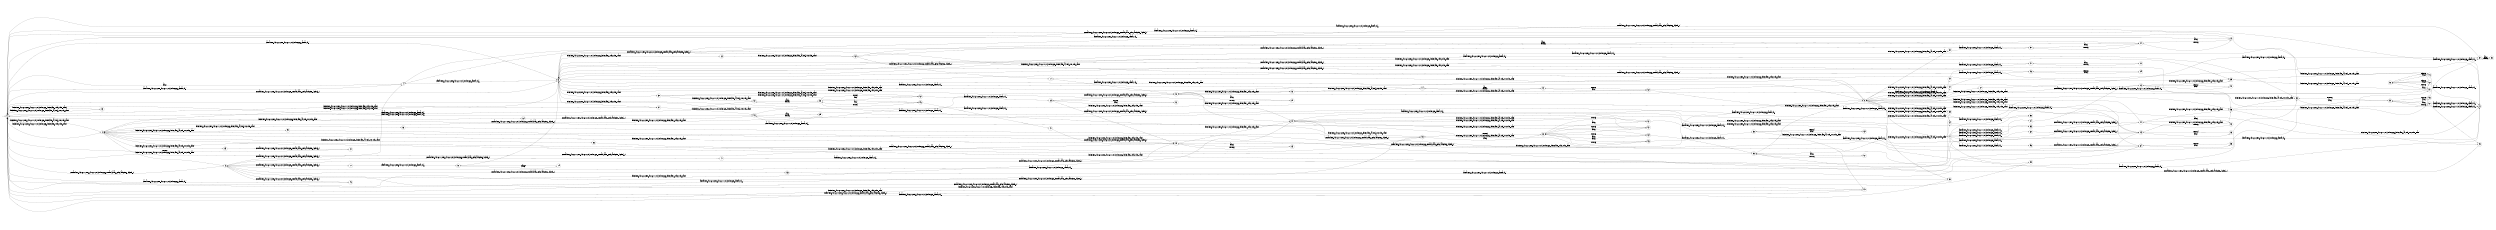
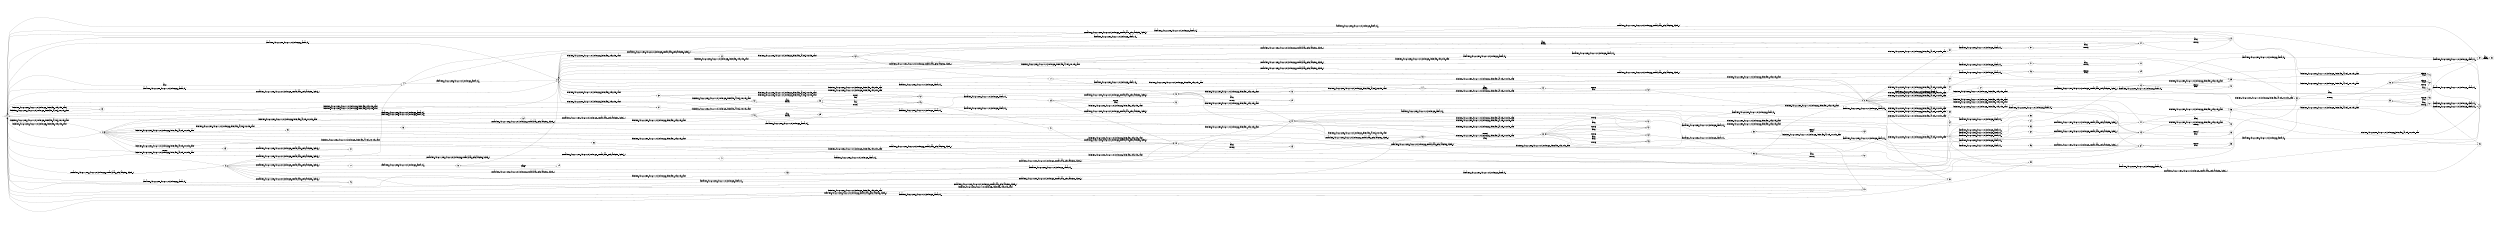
(1410, 66) -> (699, 60)
(2342, 102) -> (2344, 95)
